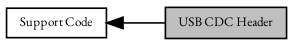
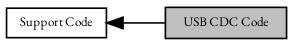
(226, 23) -> (226, 23)
